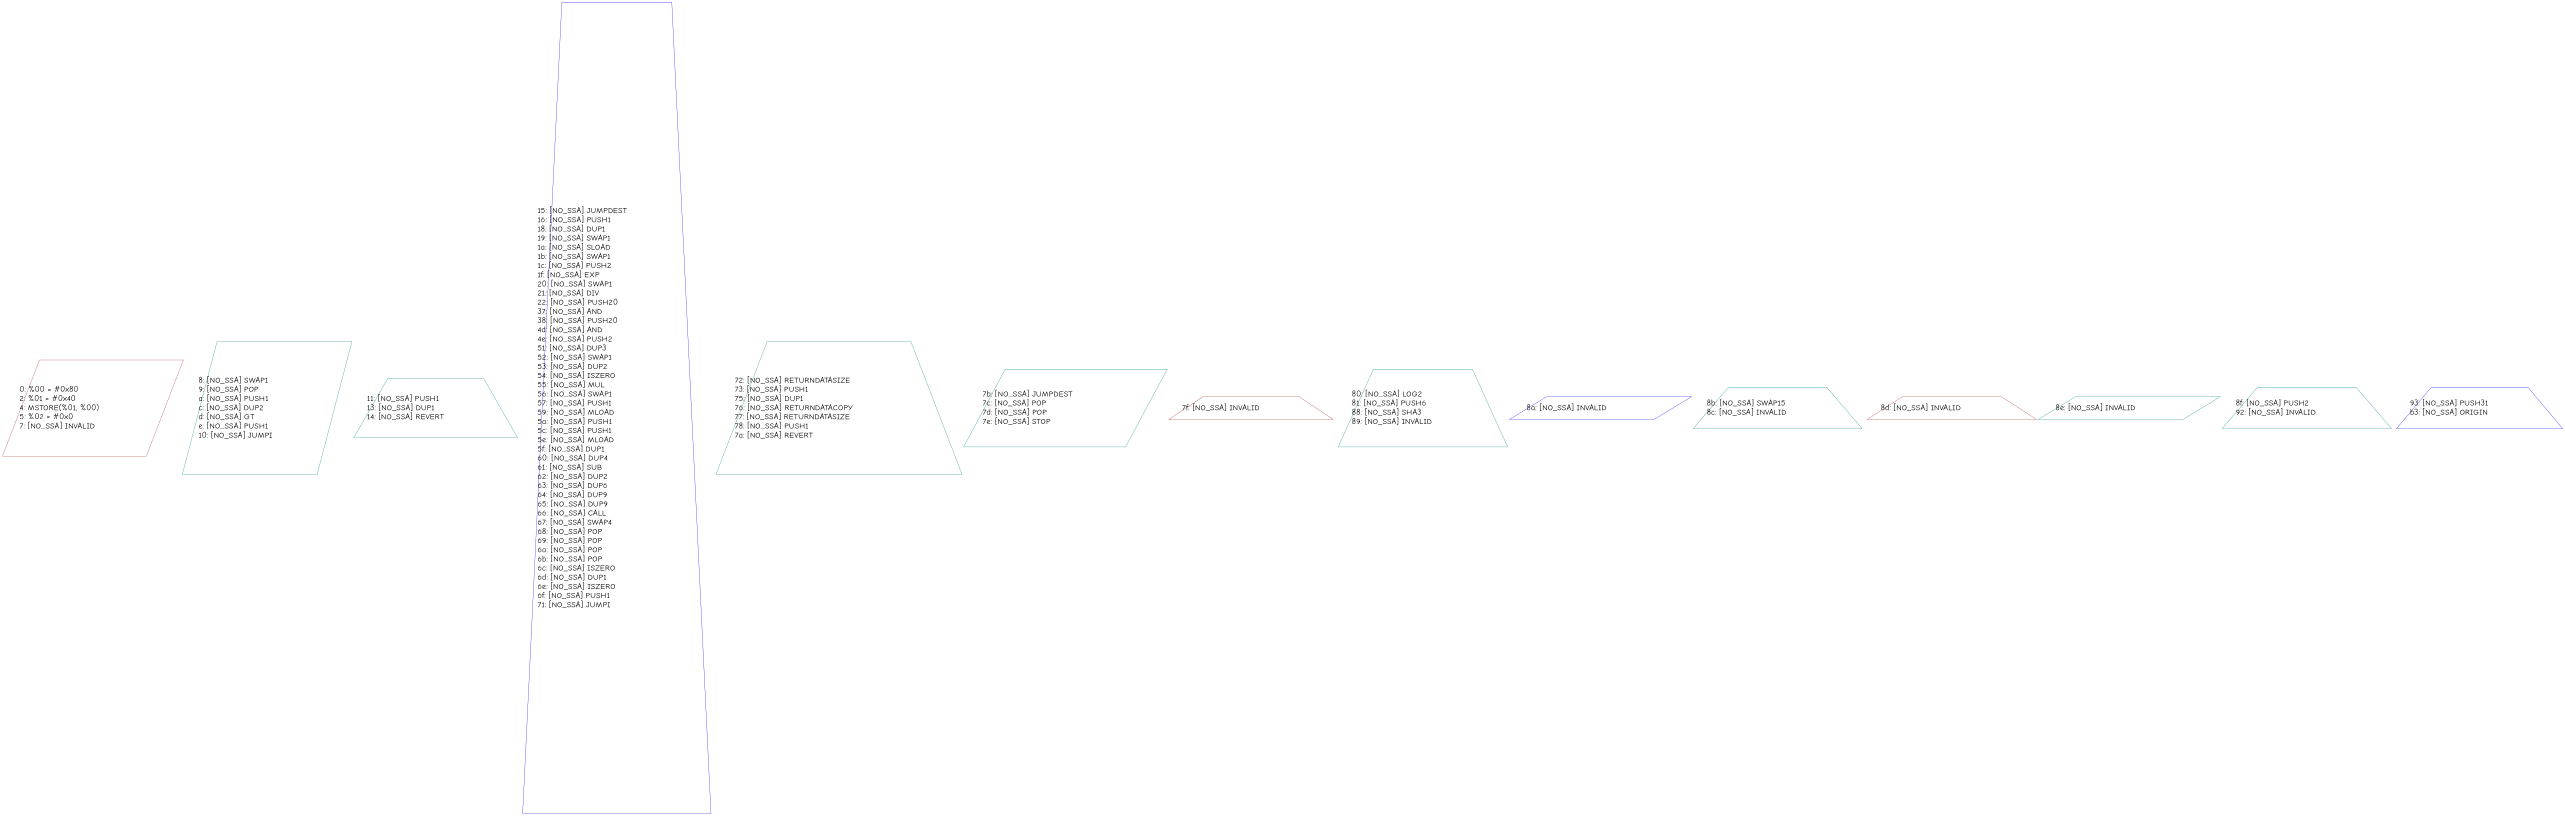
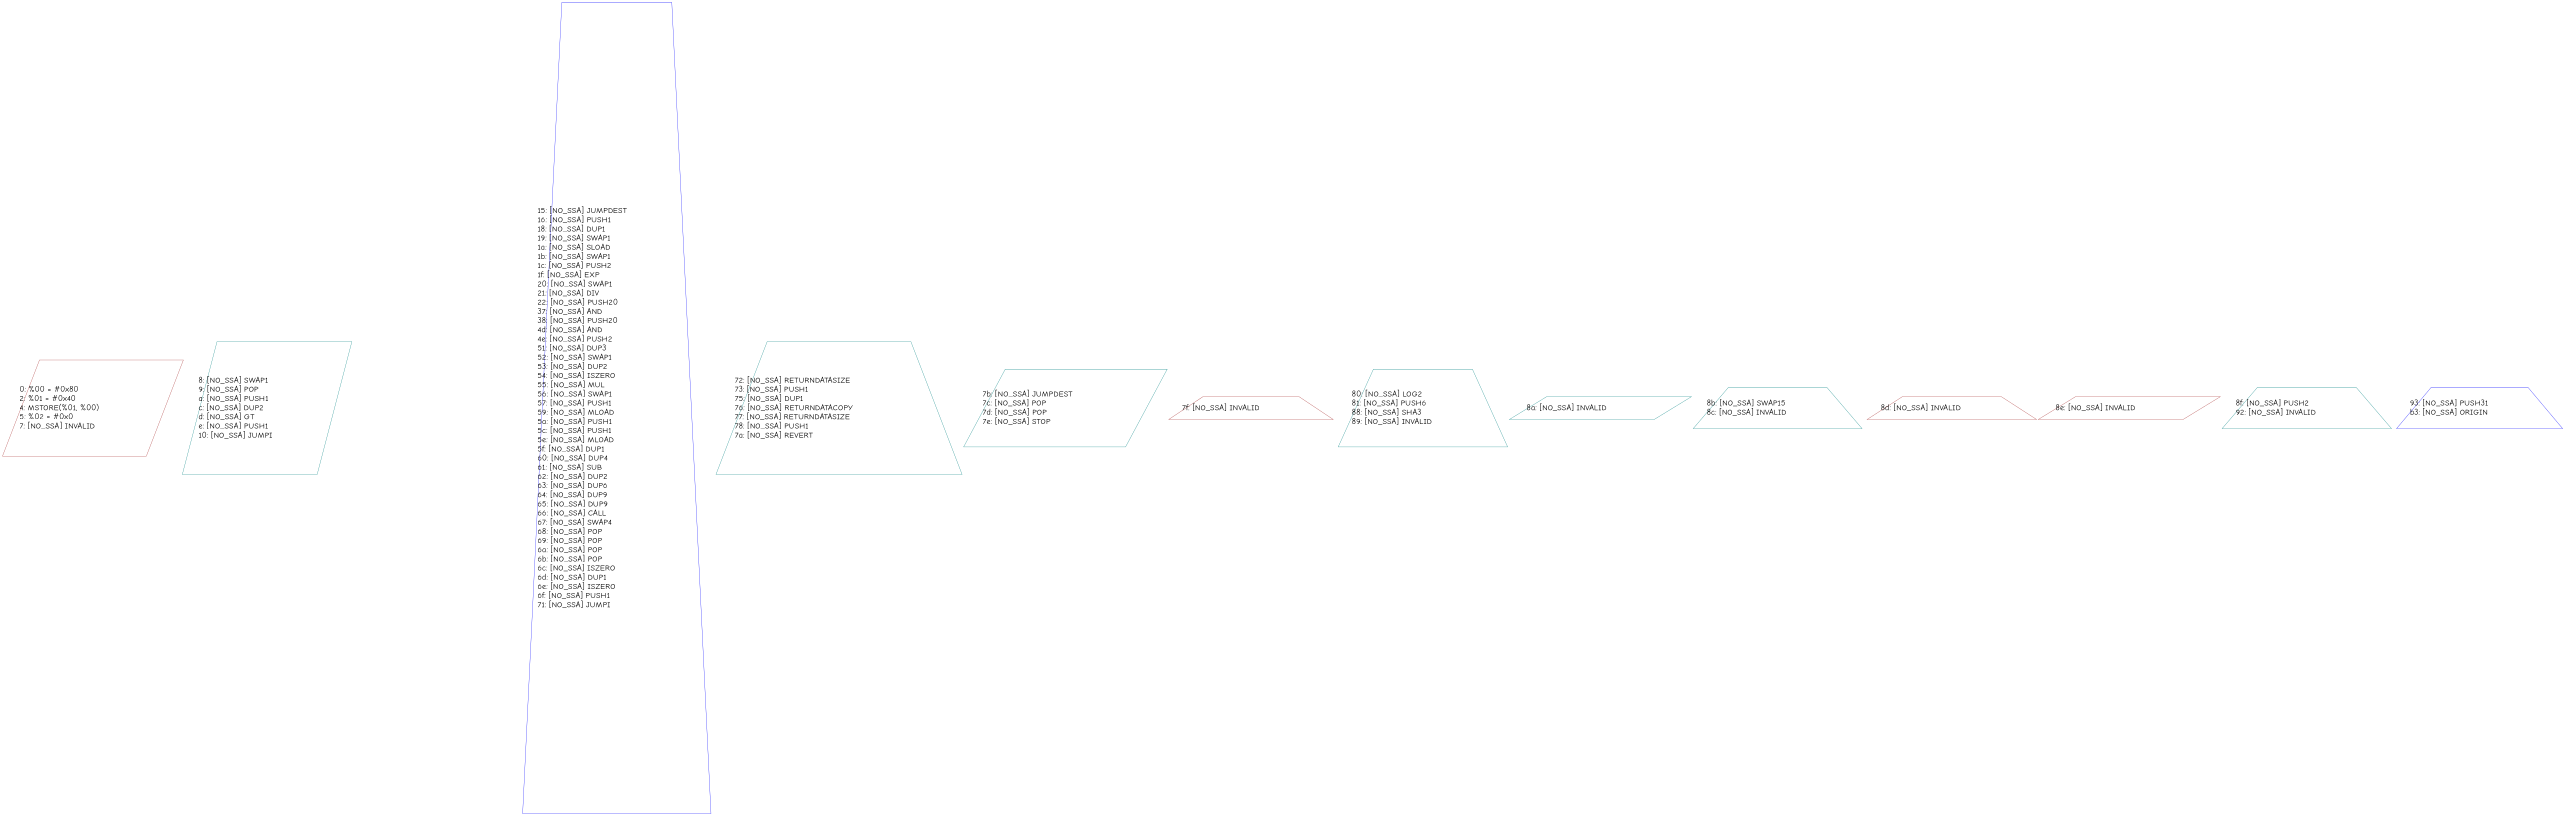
(436, 408) -> none
(1600, 408) -> (1600, 408)
(2129, 408) -> (2129, 408)
